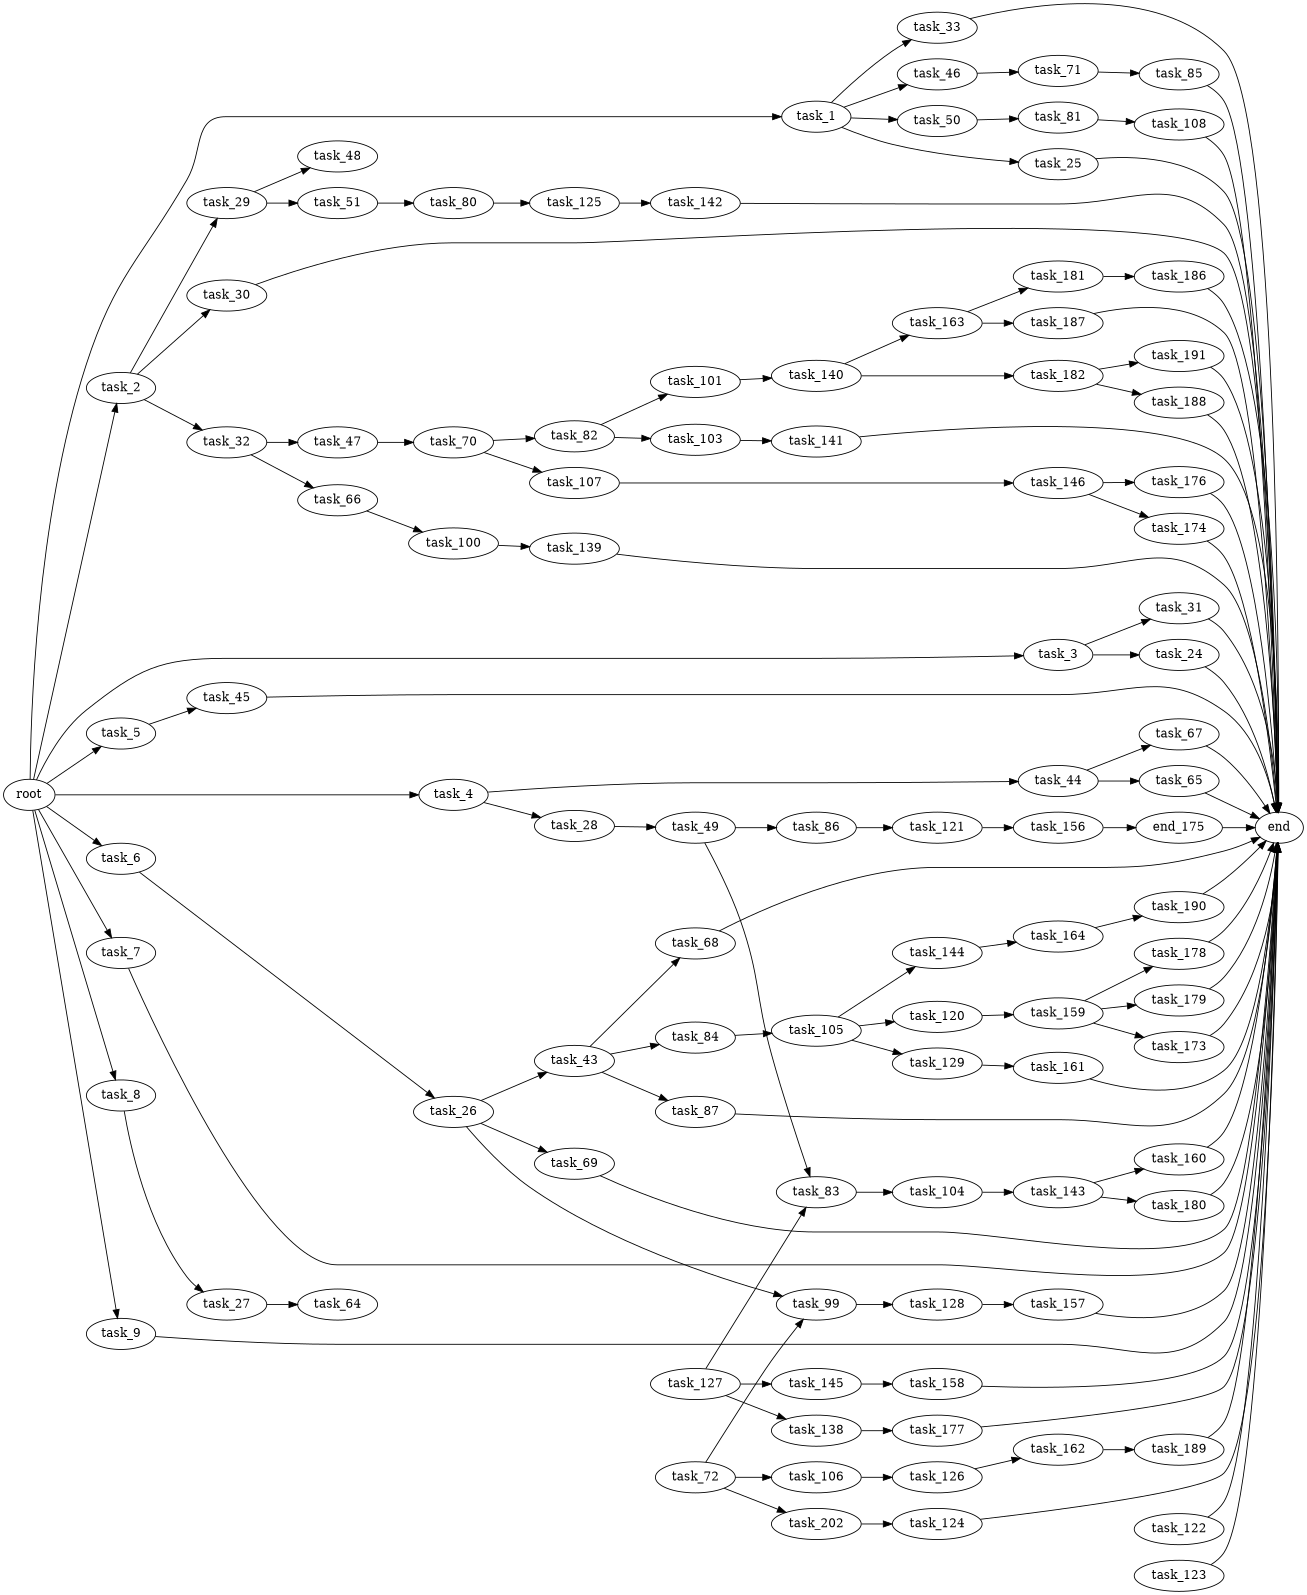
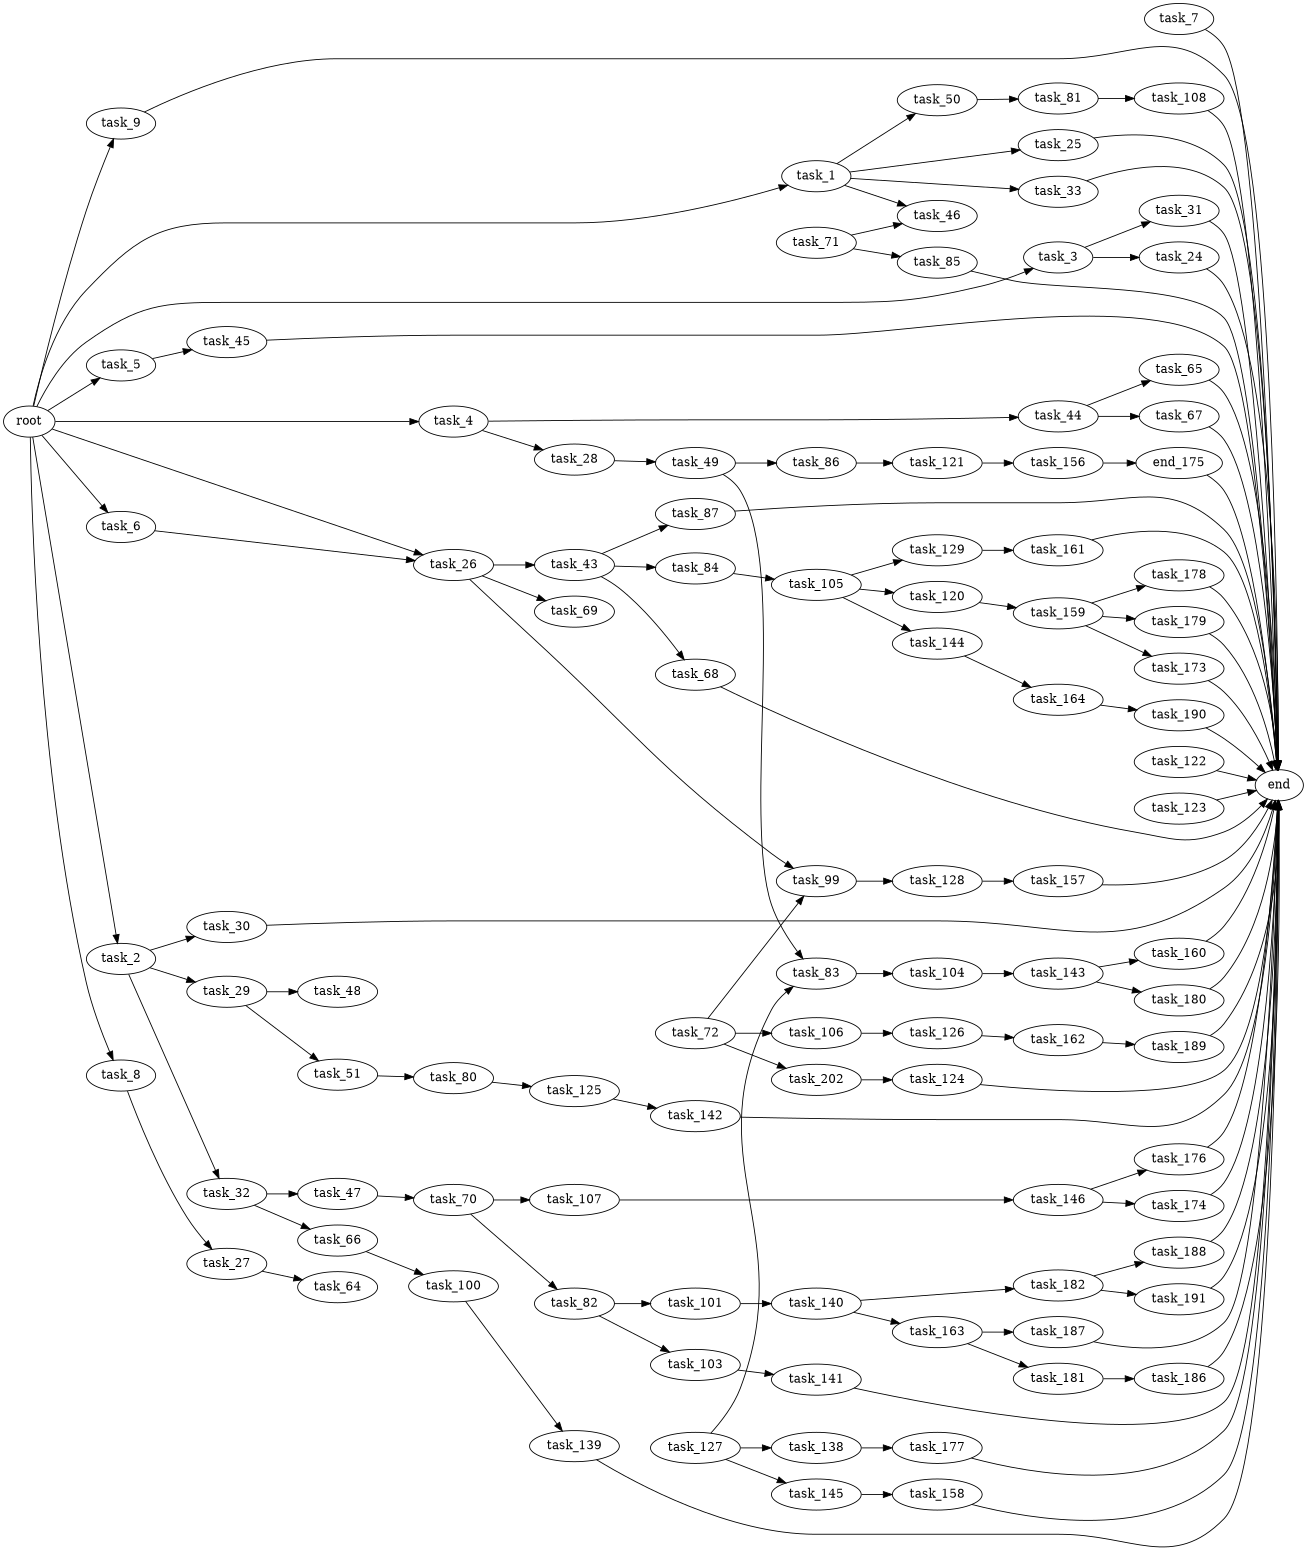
(993, 73) -> (873, 230)
(73, 870) -> (233, 491)
(1101, 1247) -> none
